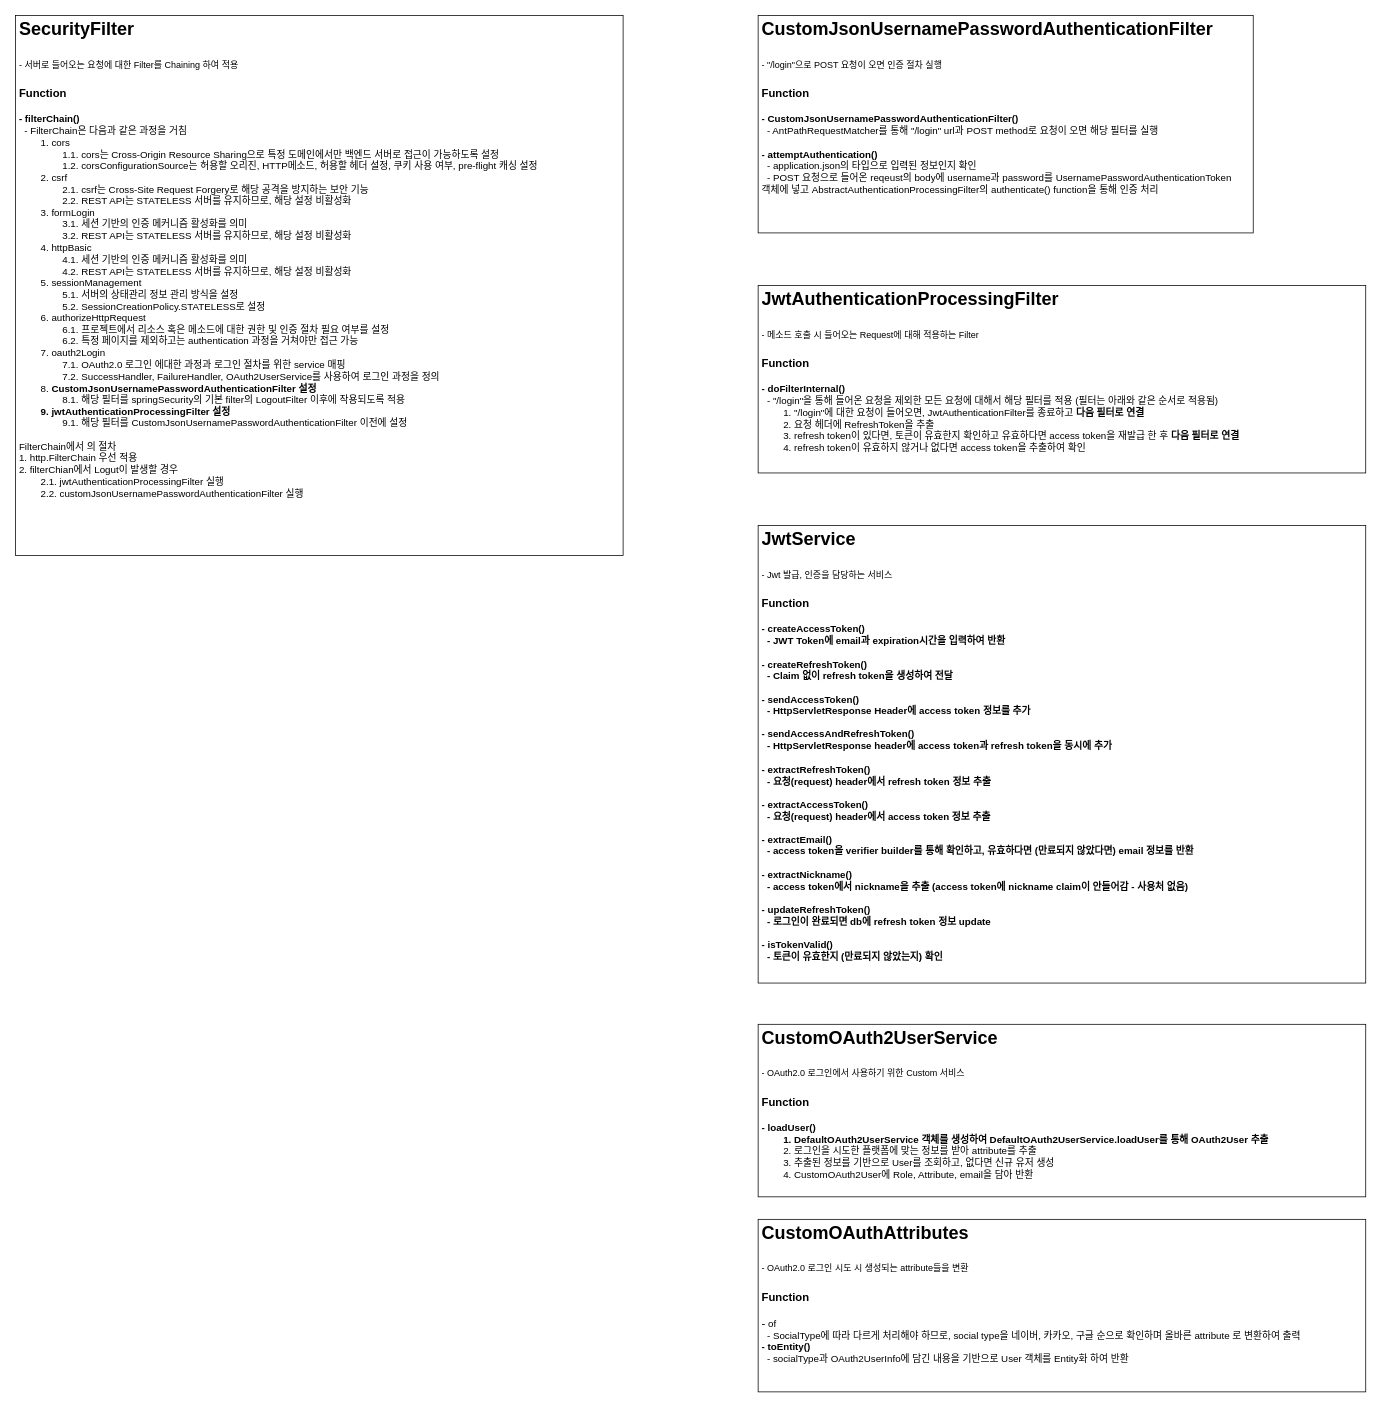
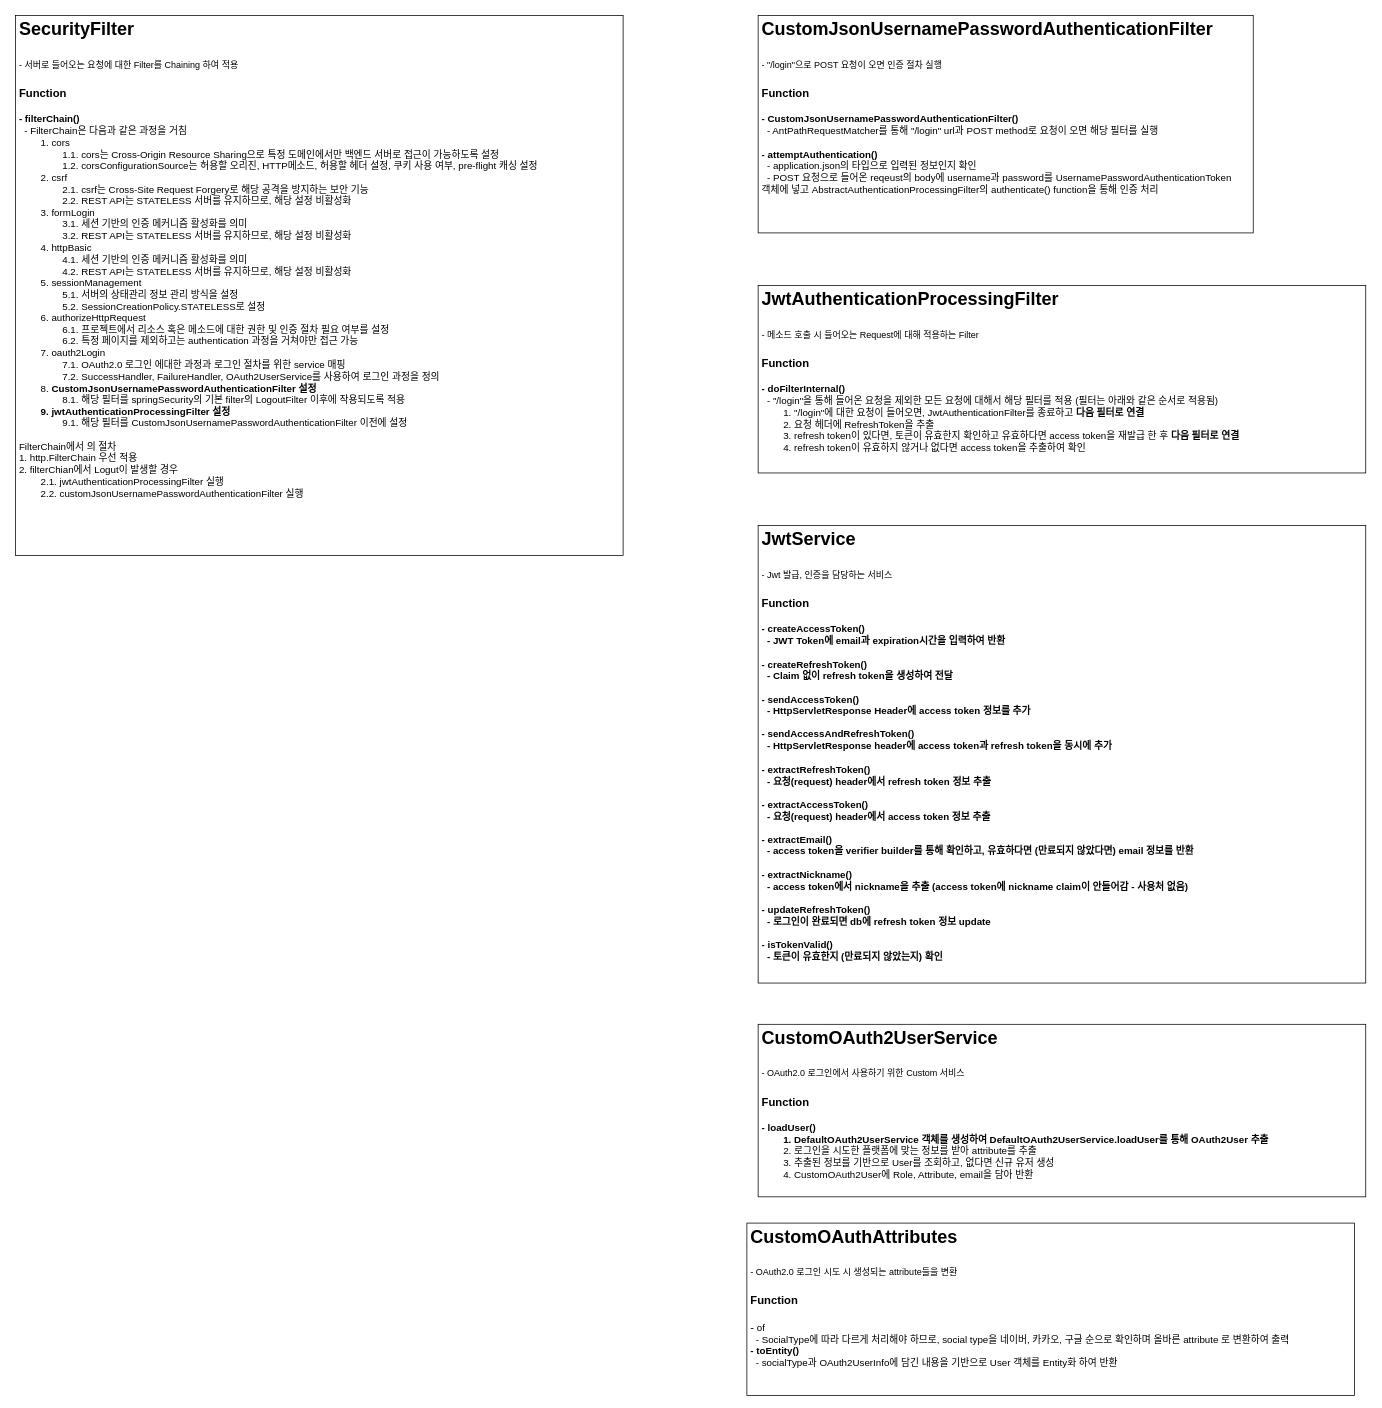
(1062, 1305) -> (1050, 1309)
